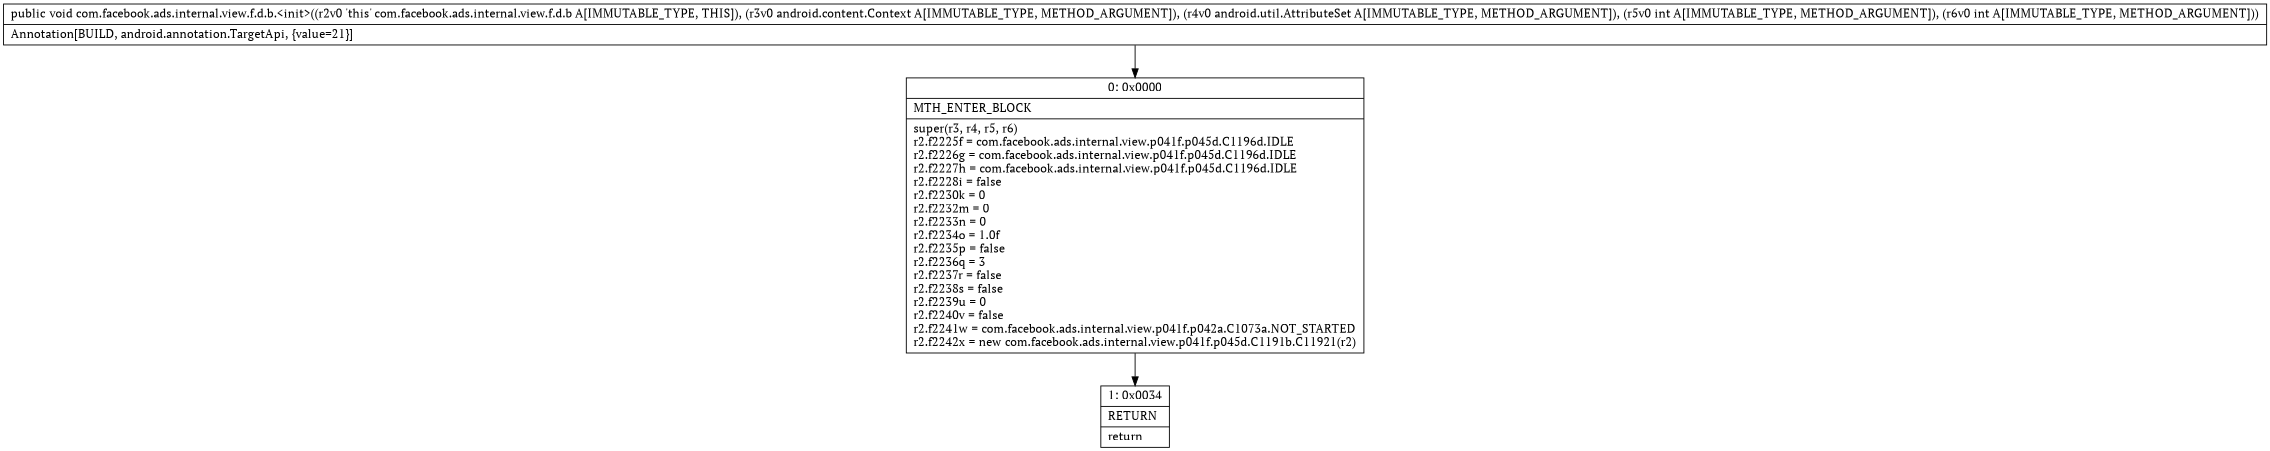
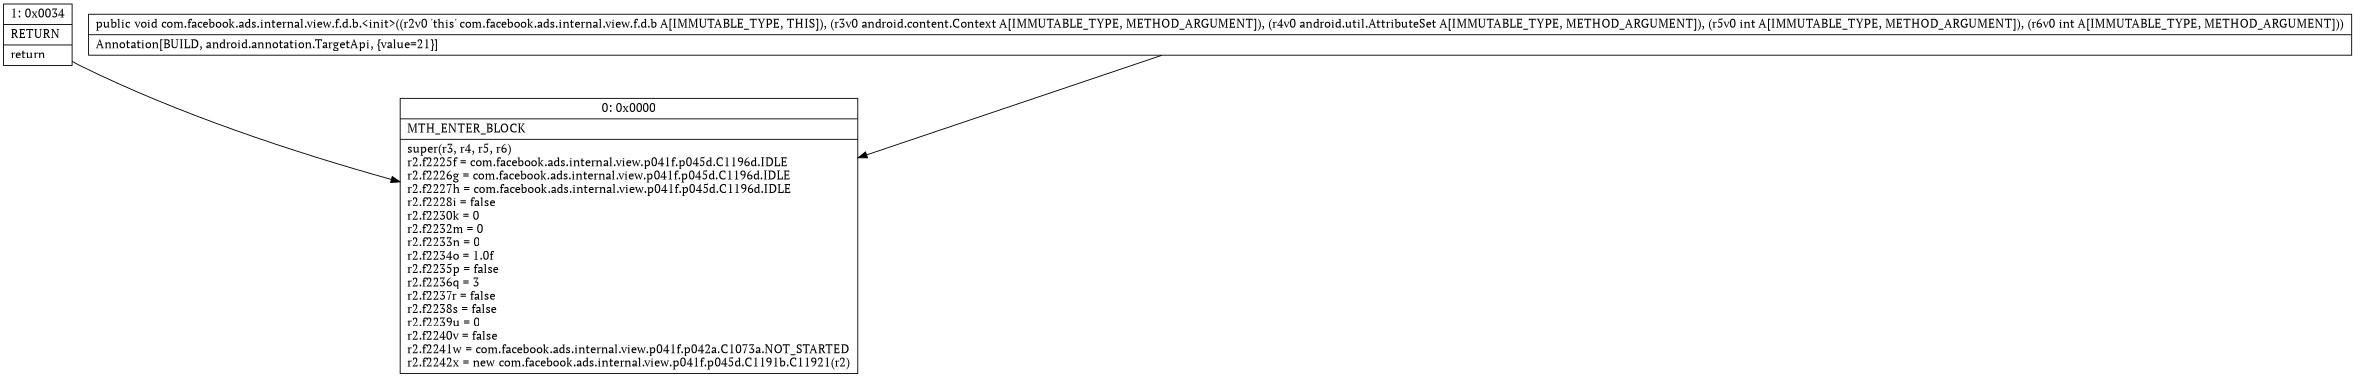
(1135, 365) -> (229, 128)
